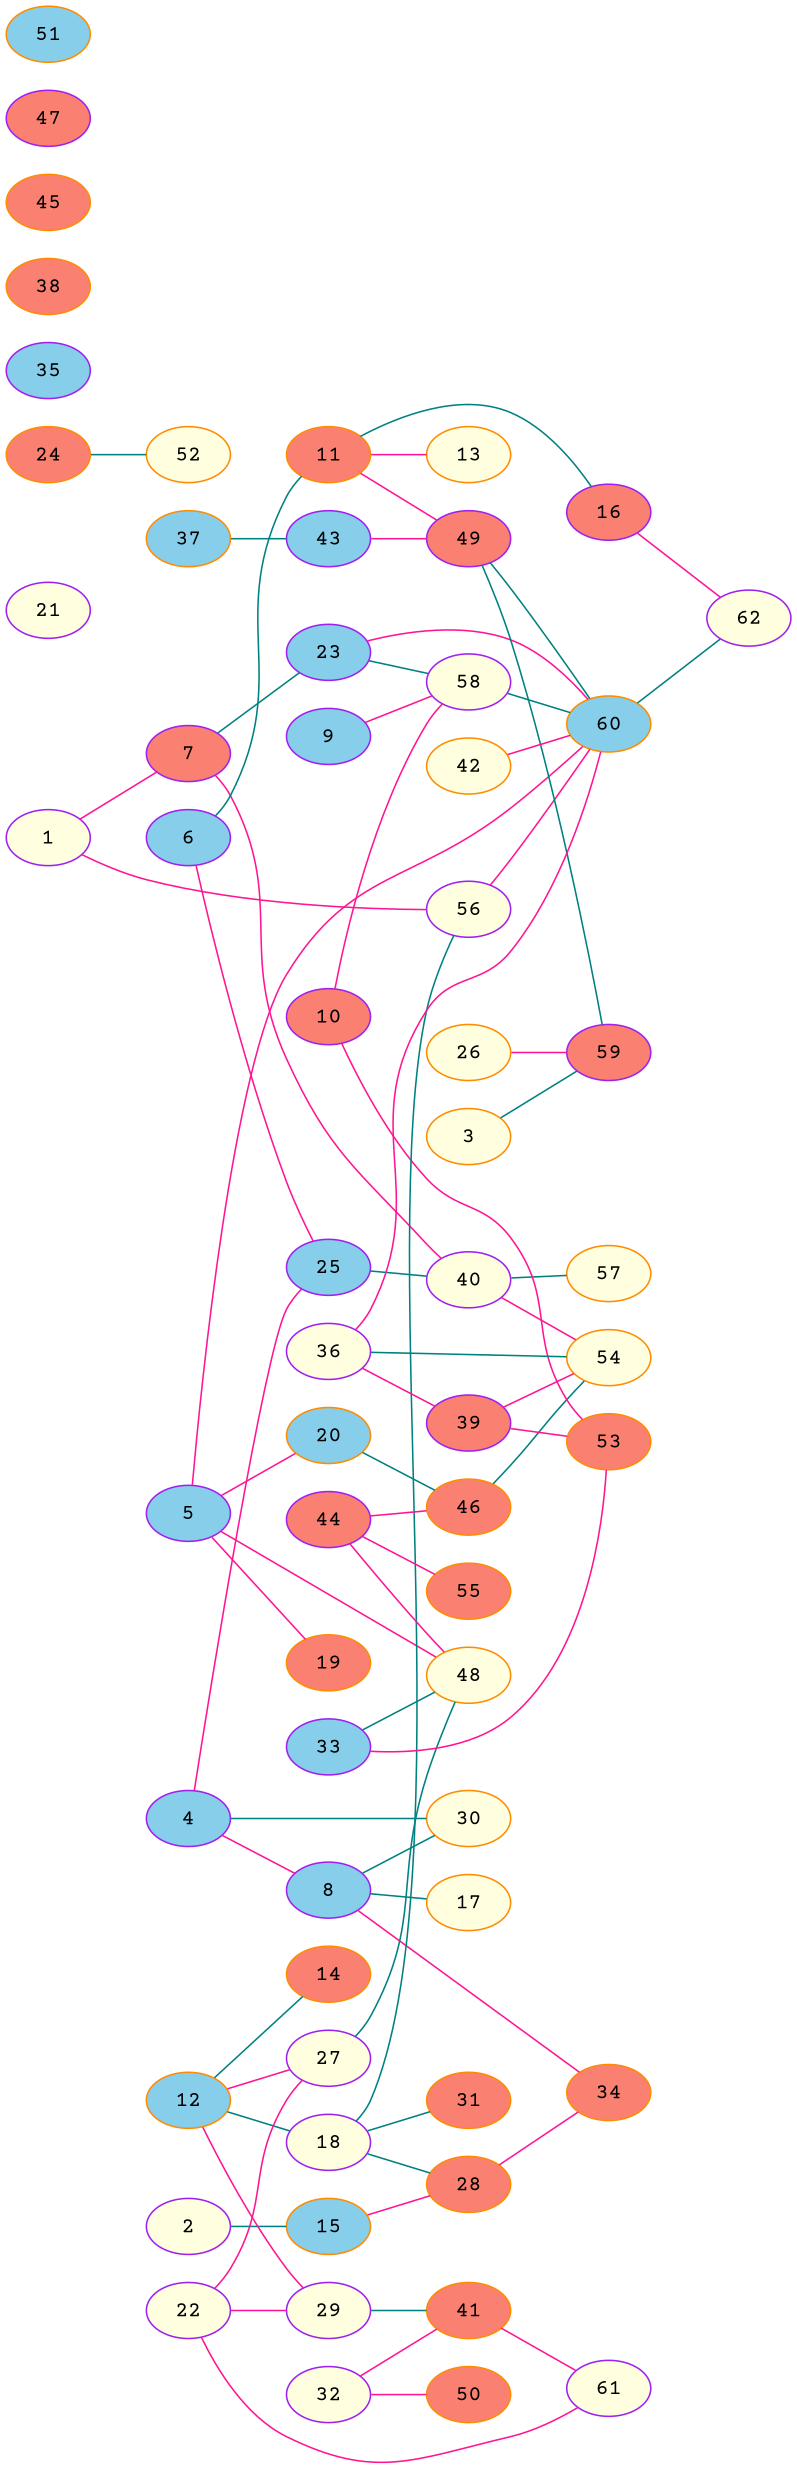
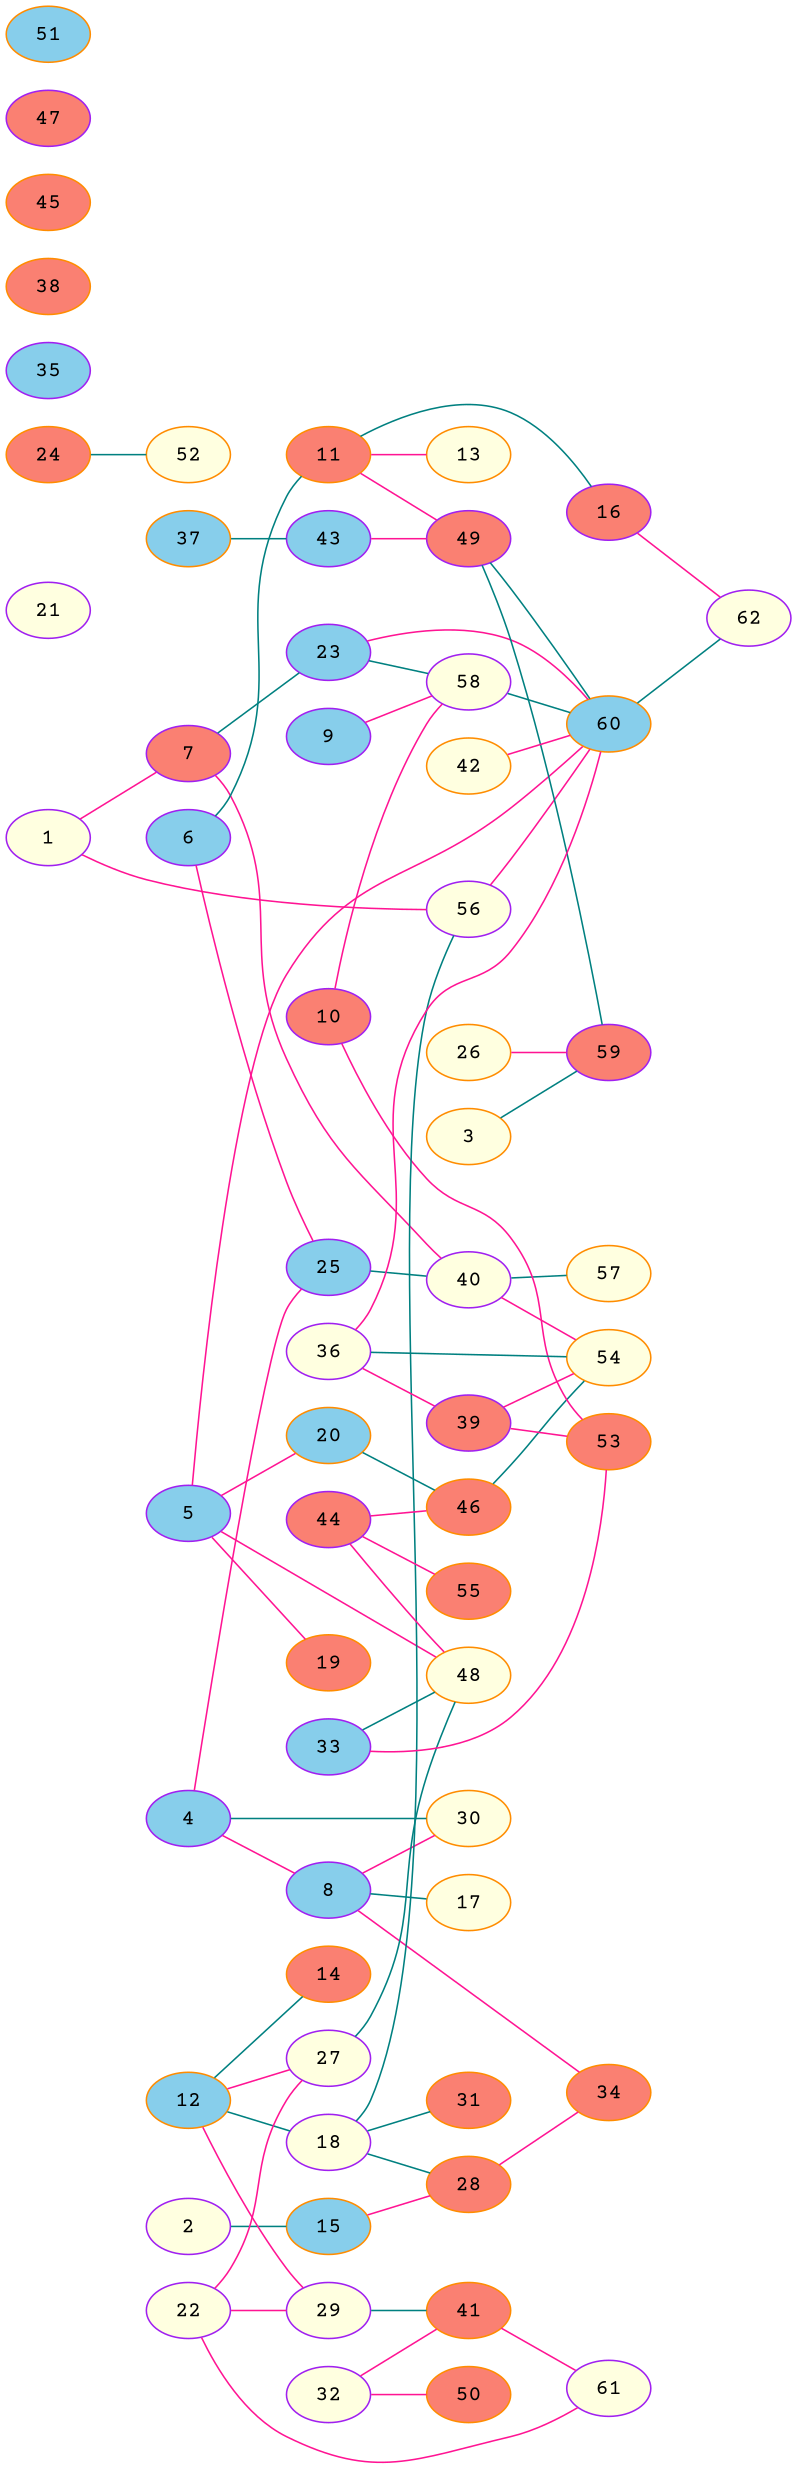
(399, 1854) -> (399, 1854)
